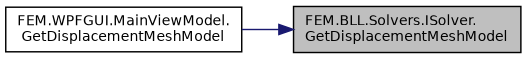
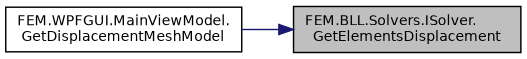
(407, 29) -> (407, 29)
